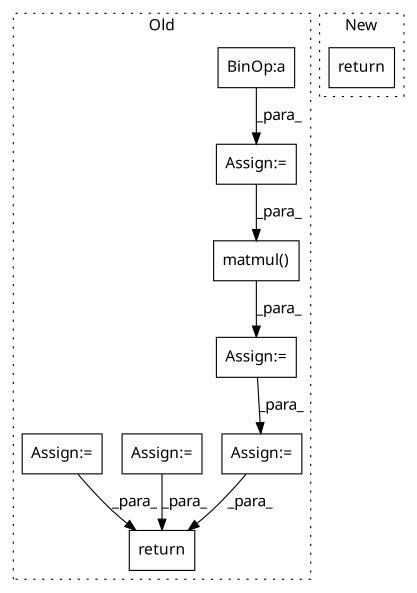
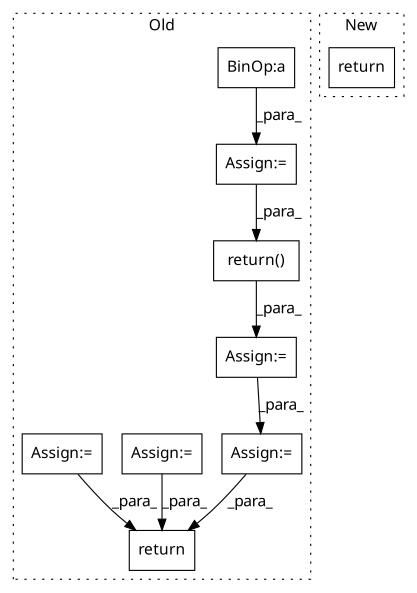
(256, 261) -> (256, 261)
